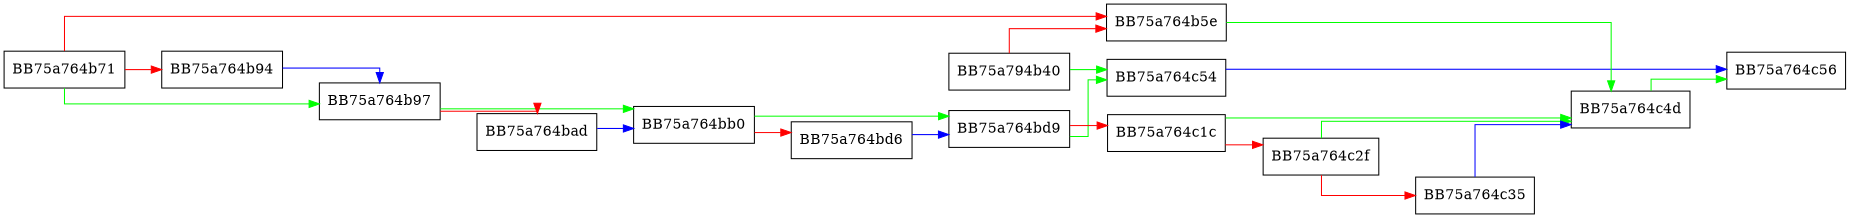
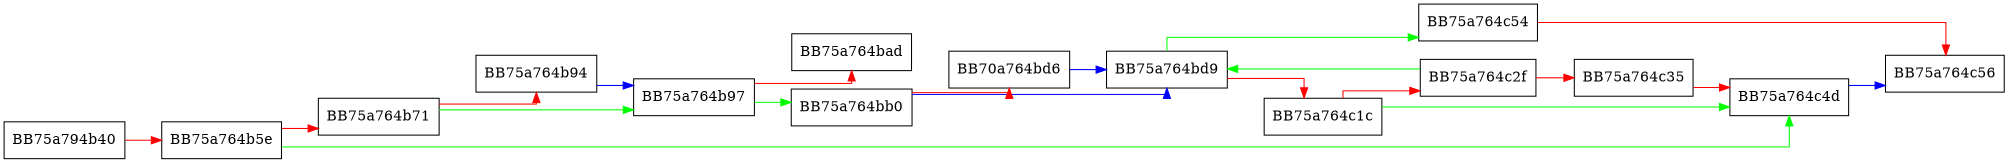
(563, 16) -> (295, 128)
(1471, 69) -> (1753, 23)
(1083, 70) -> none
(1678, 79) -> (1862, 85)
(846, 116) -> (1040, 94)
(1433, 121) -> (1329, 69)
(610, 128) -> none
(1475, 129) -> (1706, 88)
(852, 140) -> (1009, 70)
